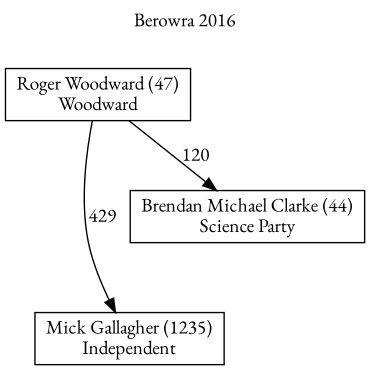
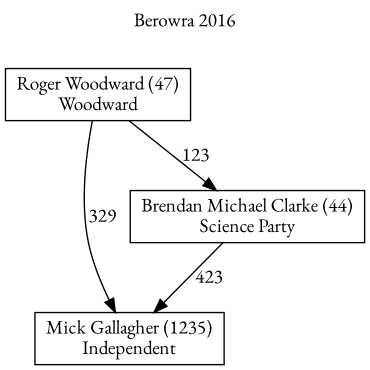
(196, 156) -> (196, 156)
(103, 217) -> (103, 217)
none -> (193, 273)
